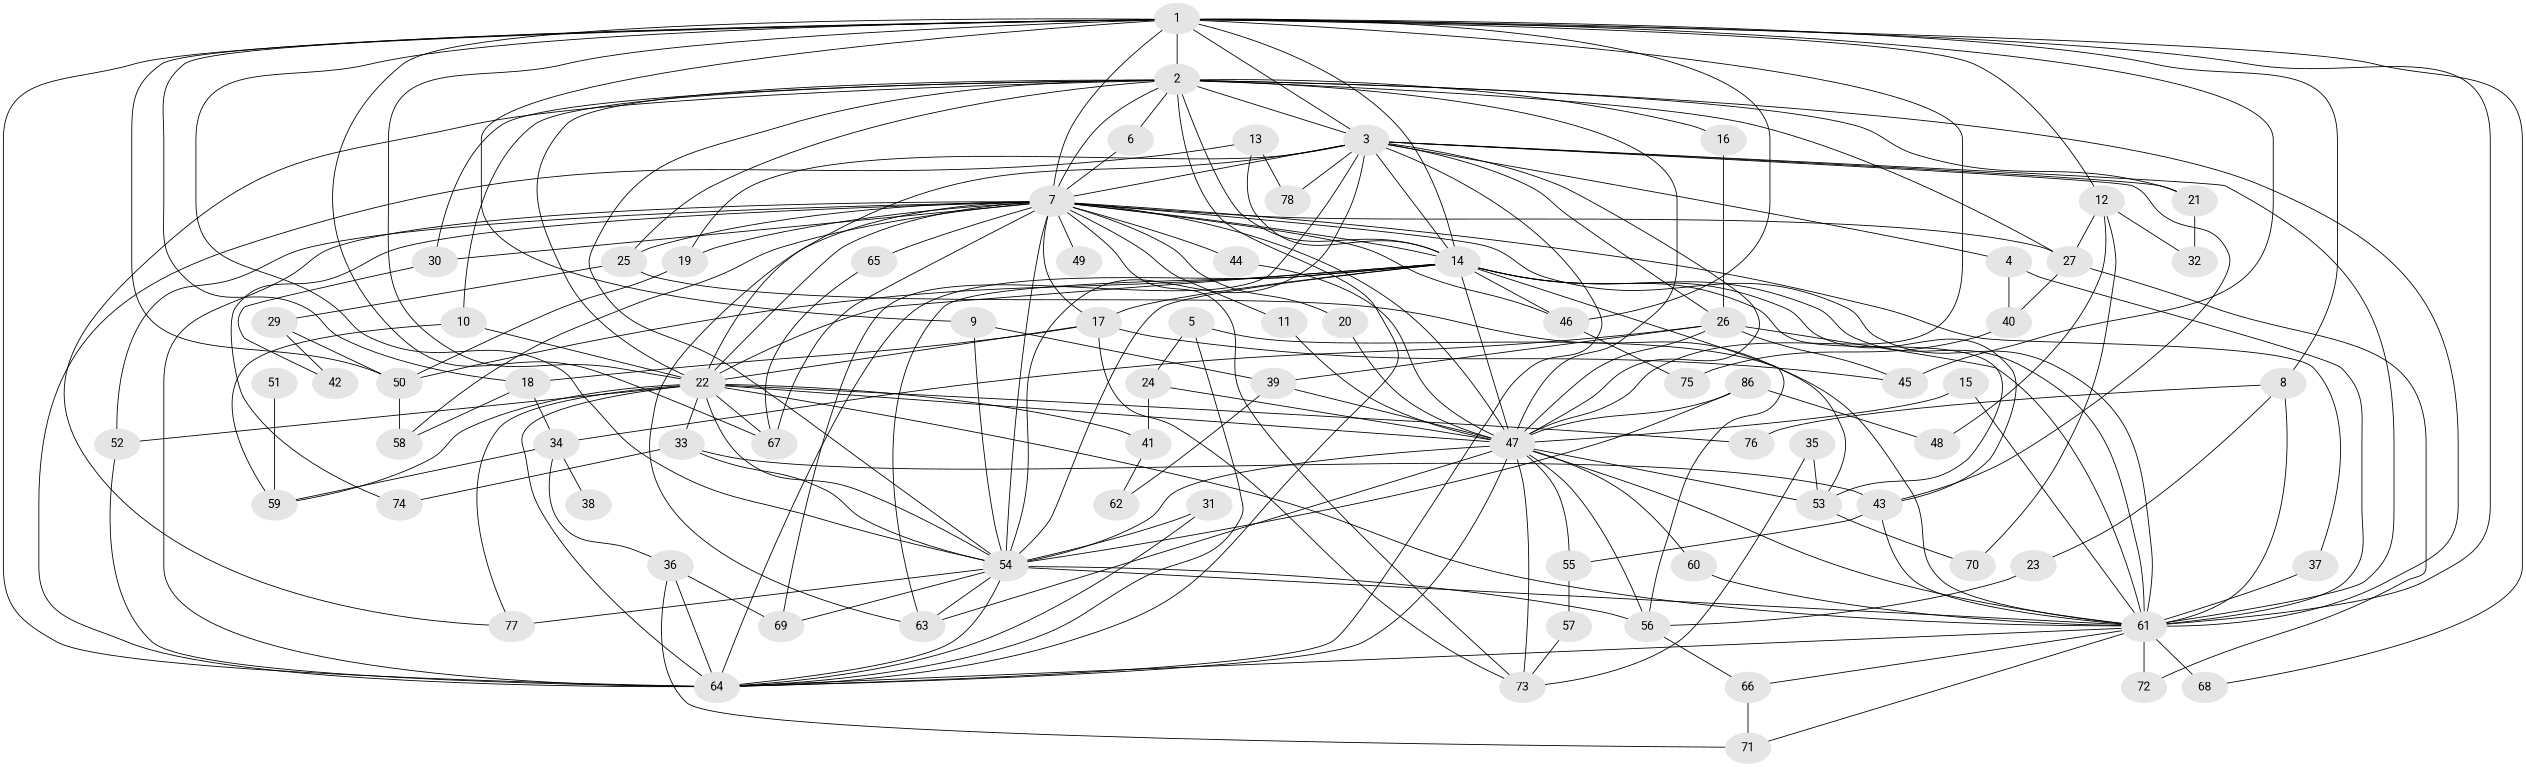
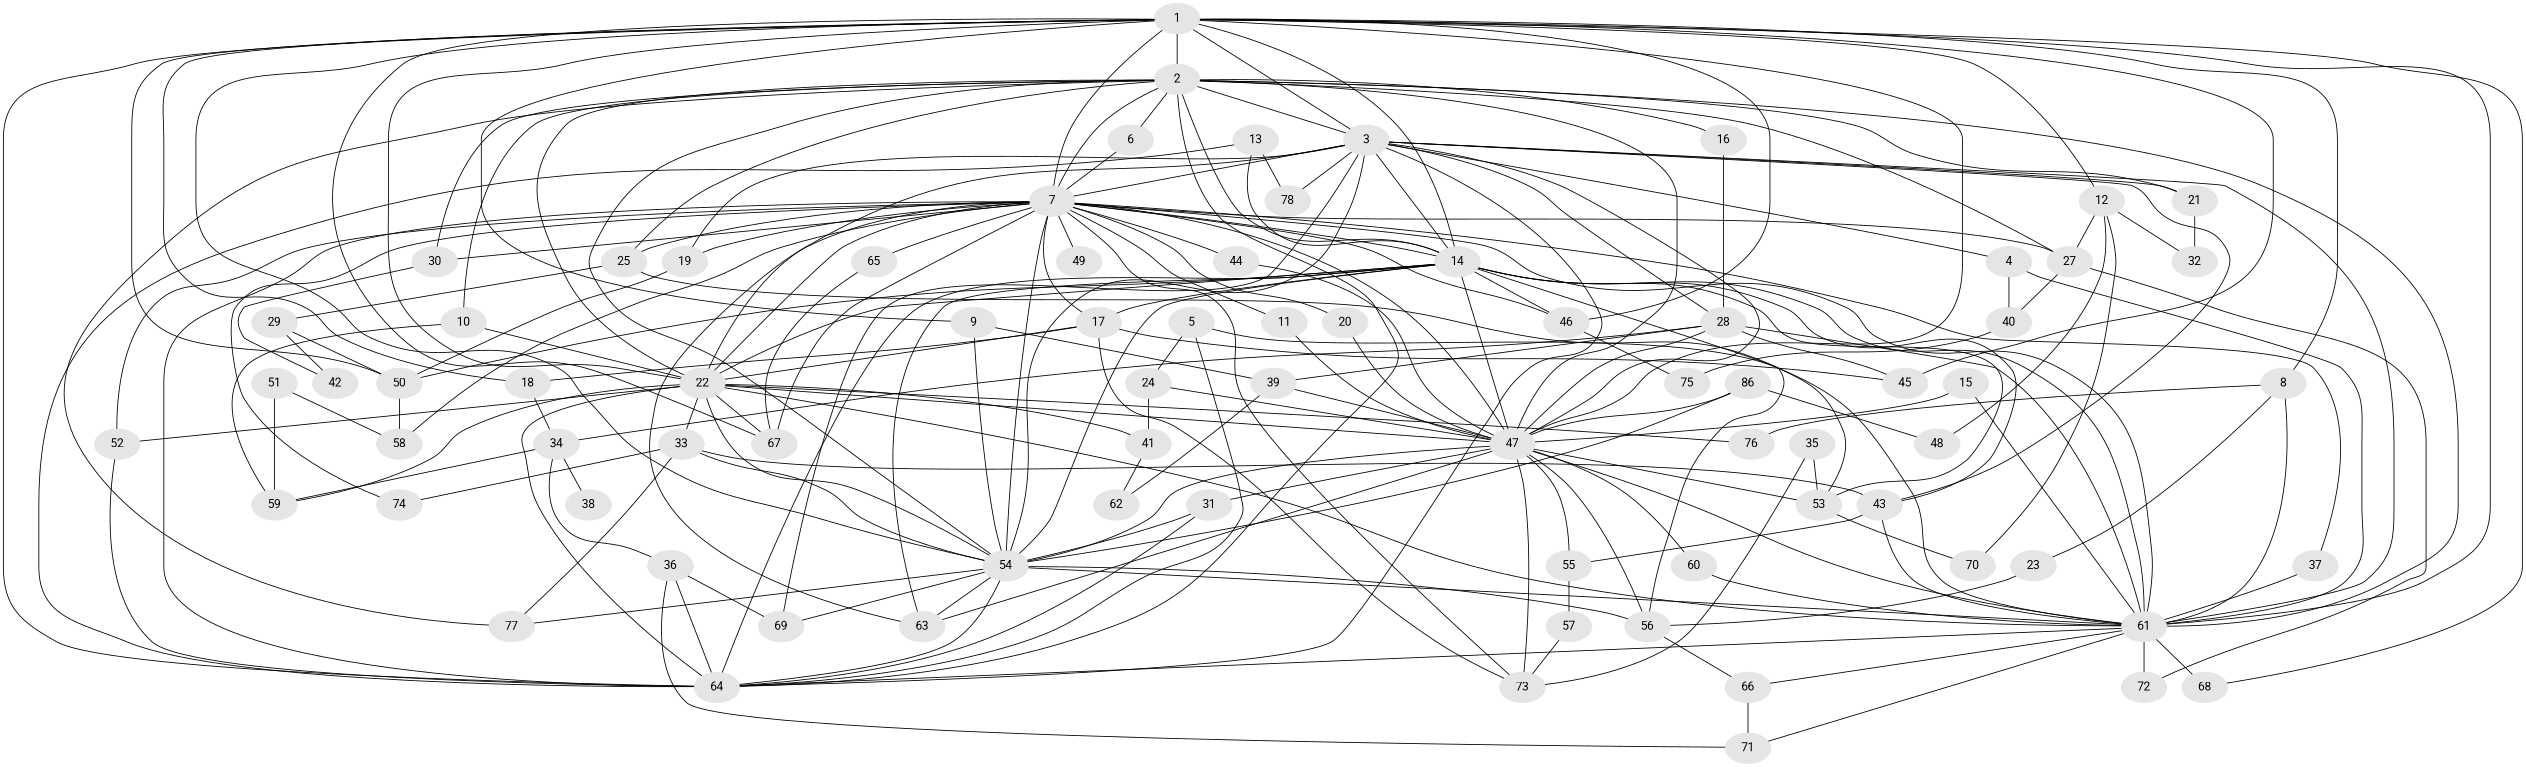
(1724, 323) -> (1724, 323)
(464, 414) -> (337, 414)
(498, 430) -> (605, 535)
(1321, 653) -> (1360, 473)
